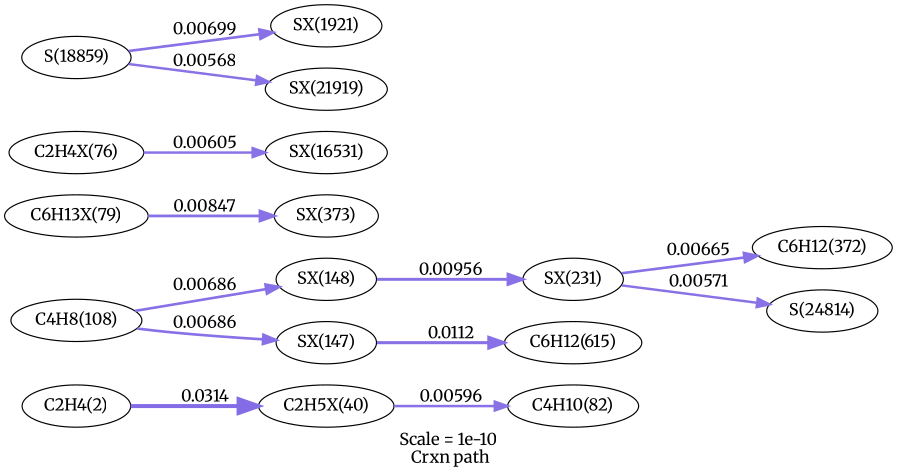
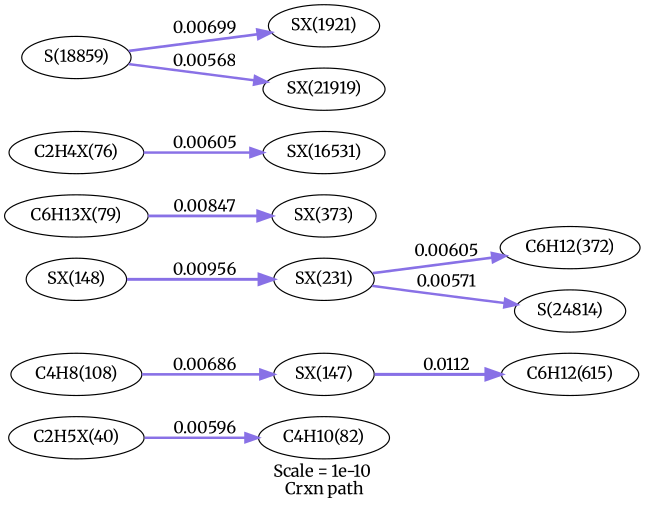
(697, 251) -> (445, 252)
(200, 300) -> none
(76, 406) -> none
